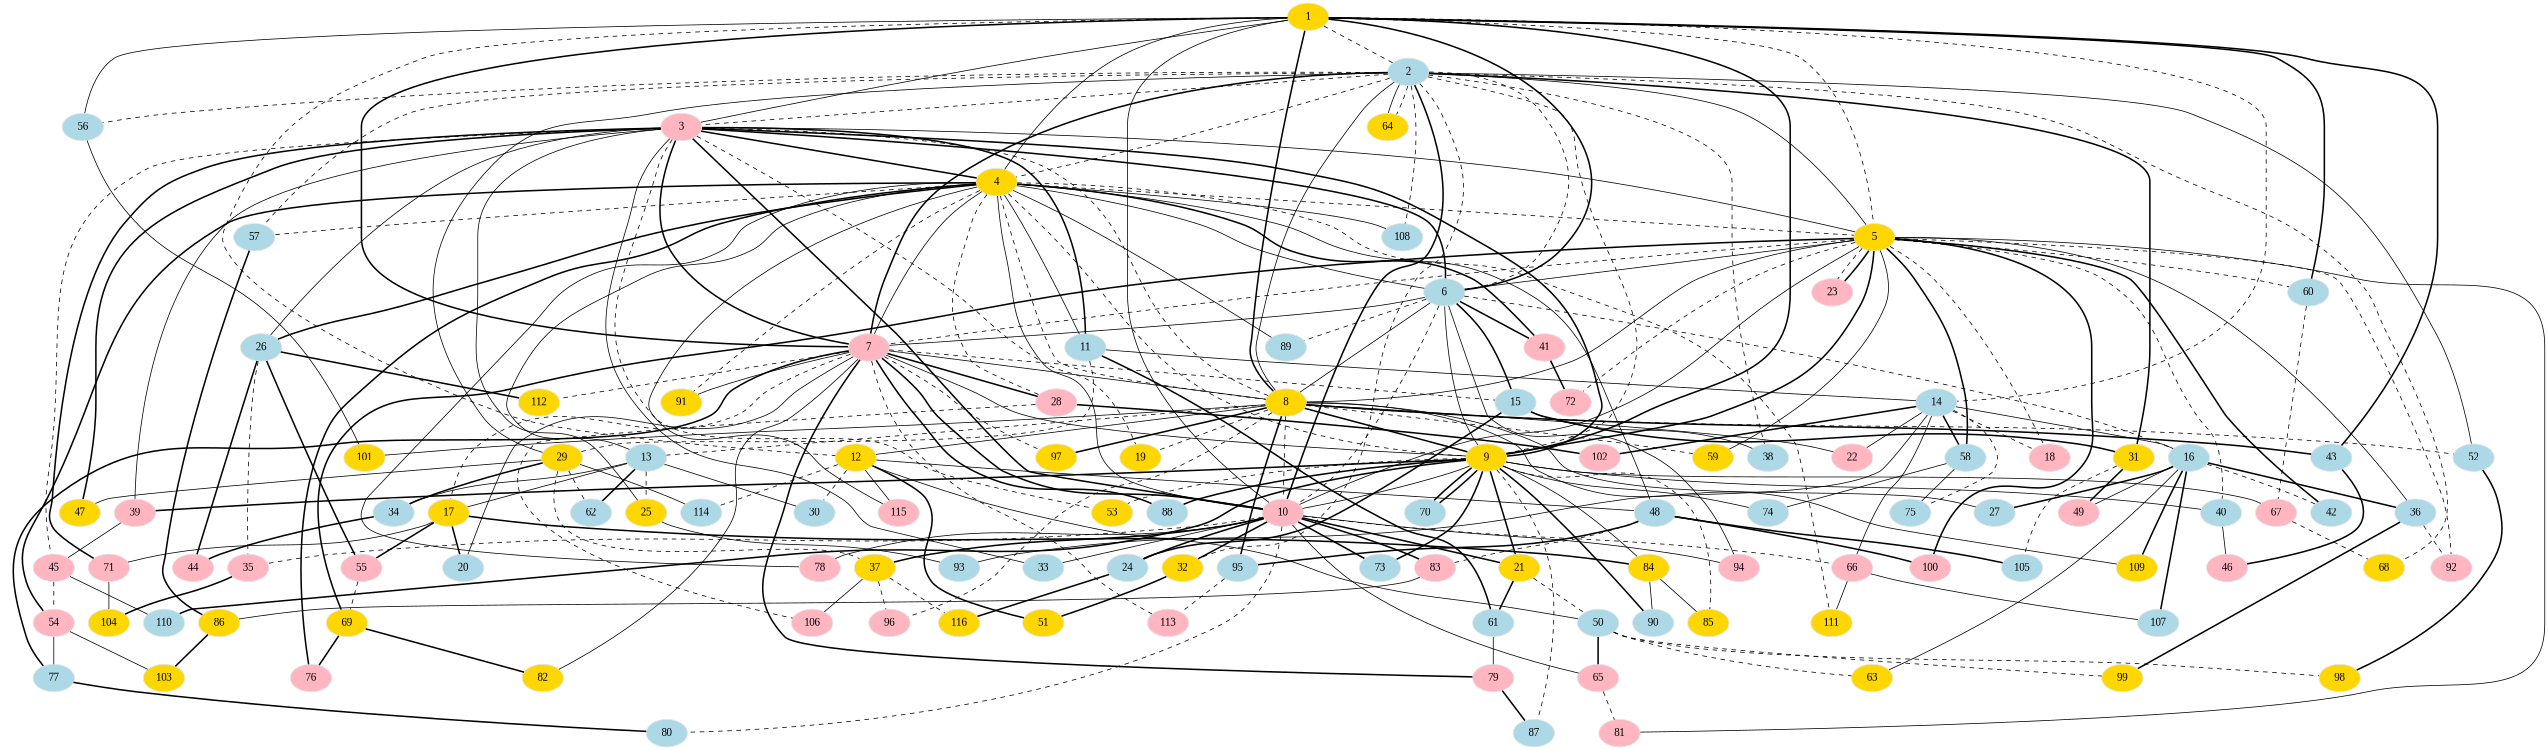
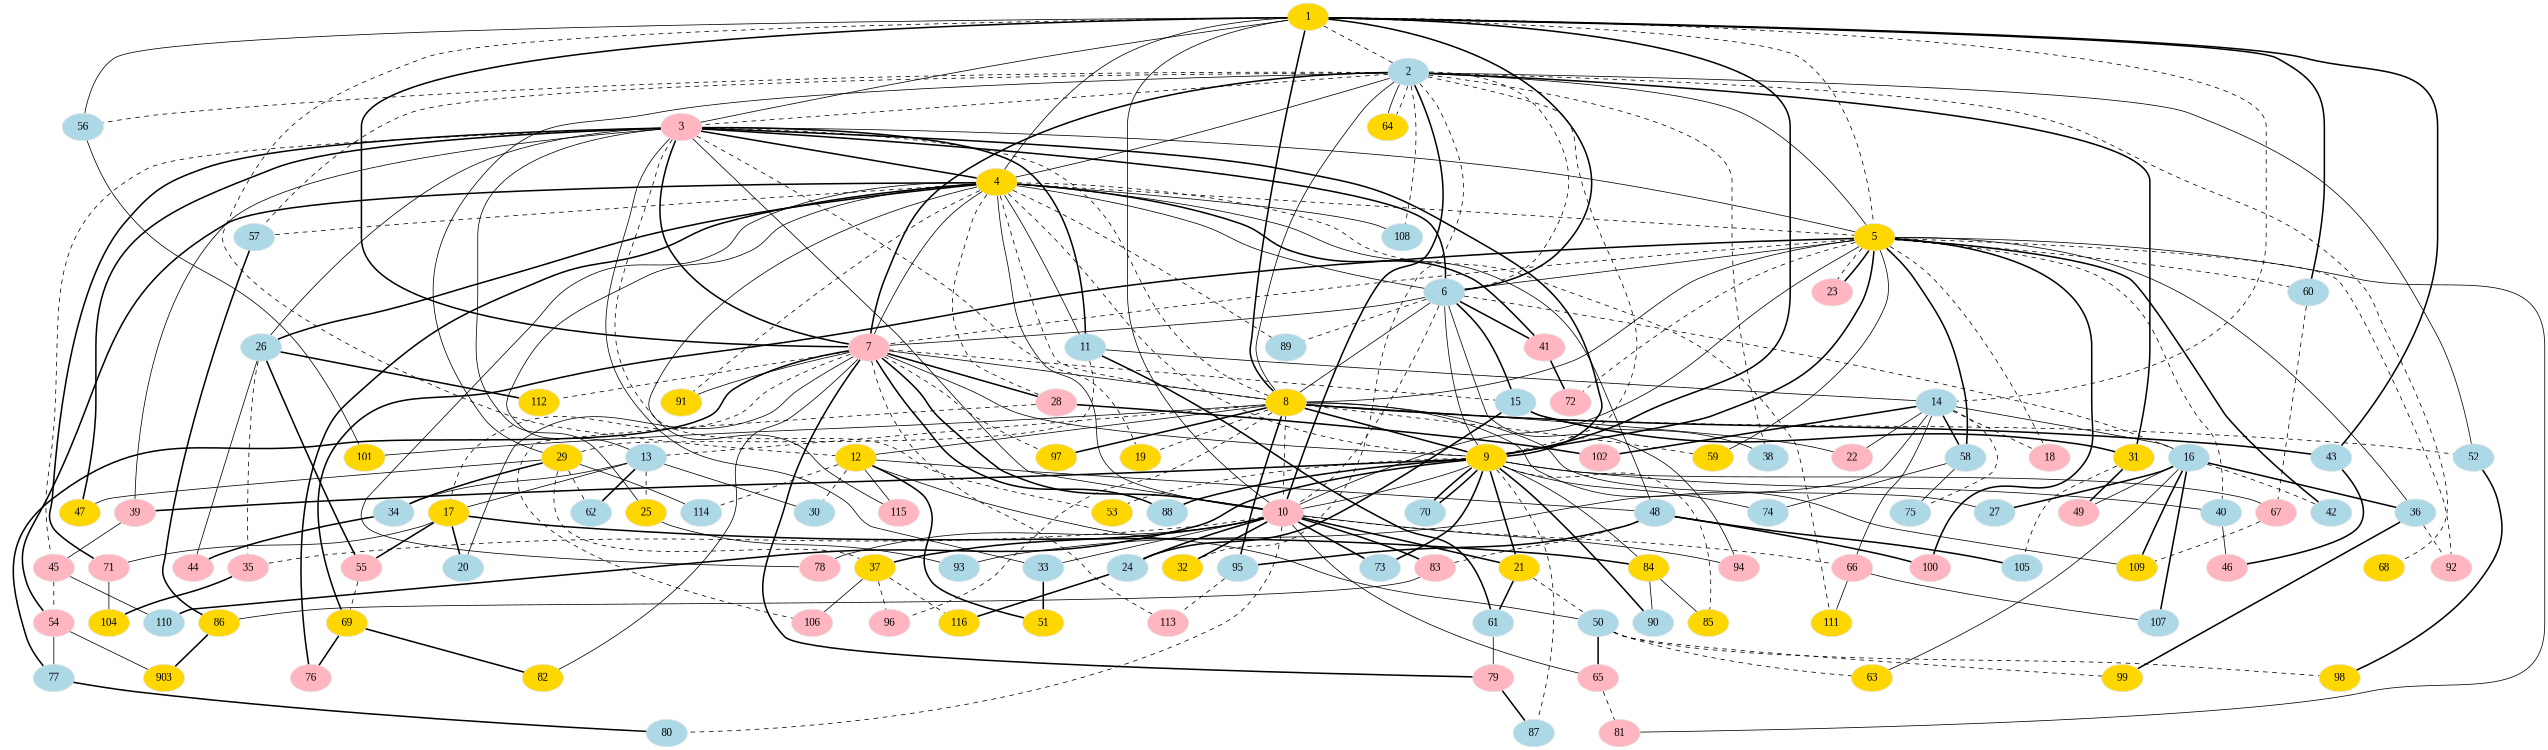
(1204, 131) -> (1204, 131)
(1145, 260) -> (1145, 260)
(946, 388) -> (946, 388)
(227, 458) -> (227, 458)
(2326, 538) -> (2208, 542)
(1127, 593) -> (1043, 590)
(164, 678) -> (164, 678)
